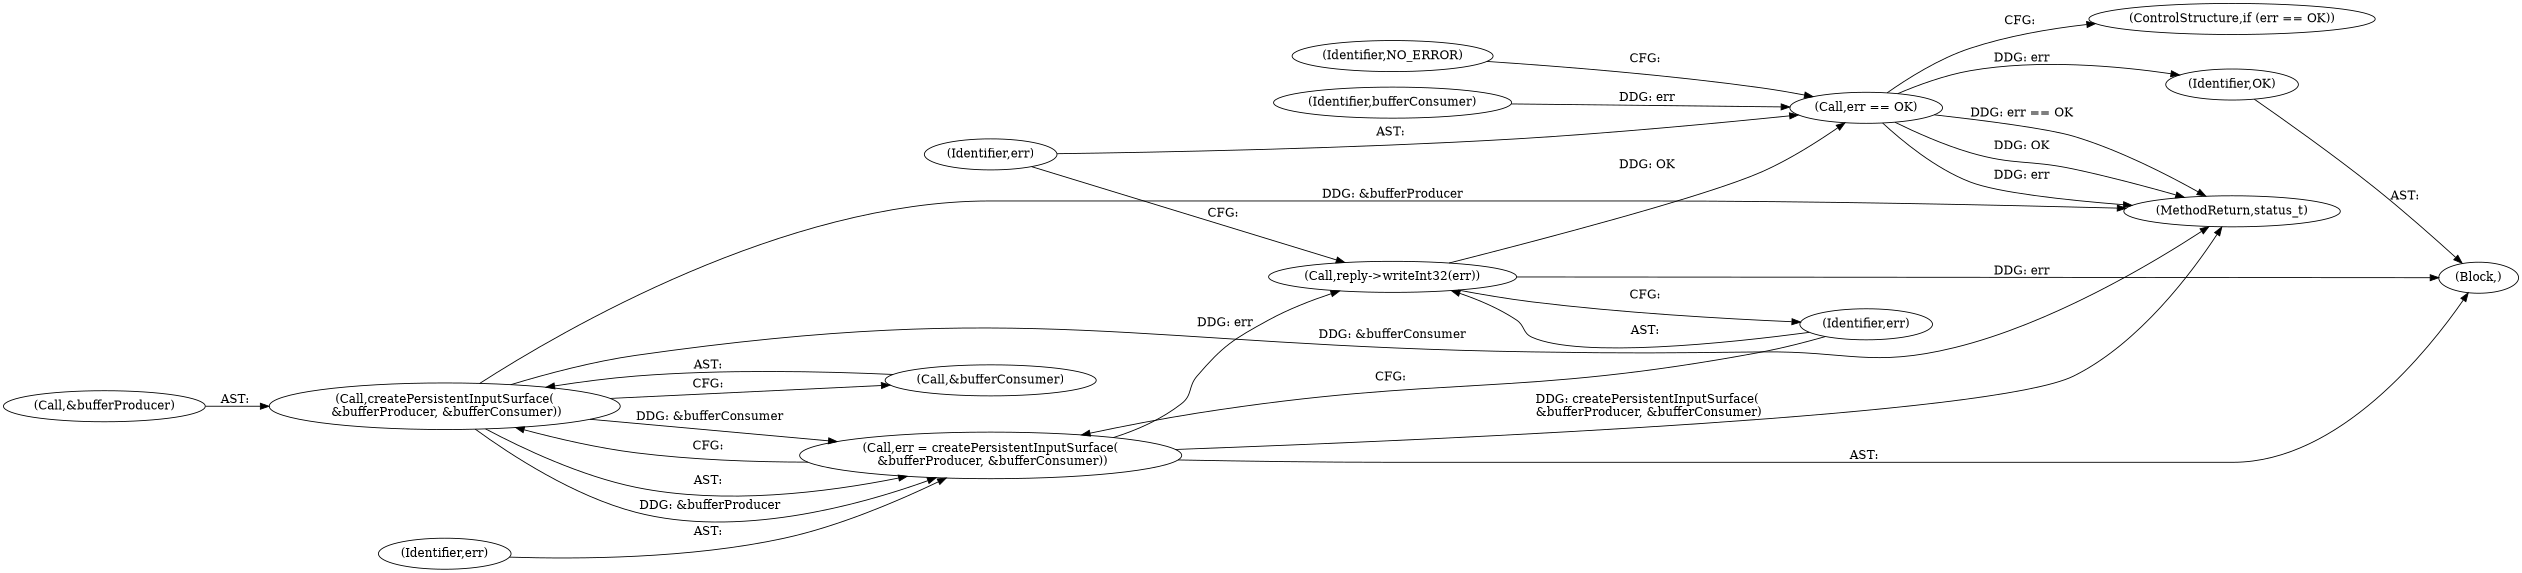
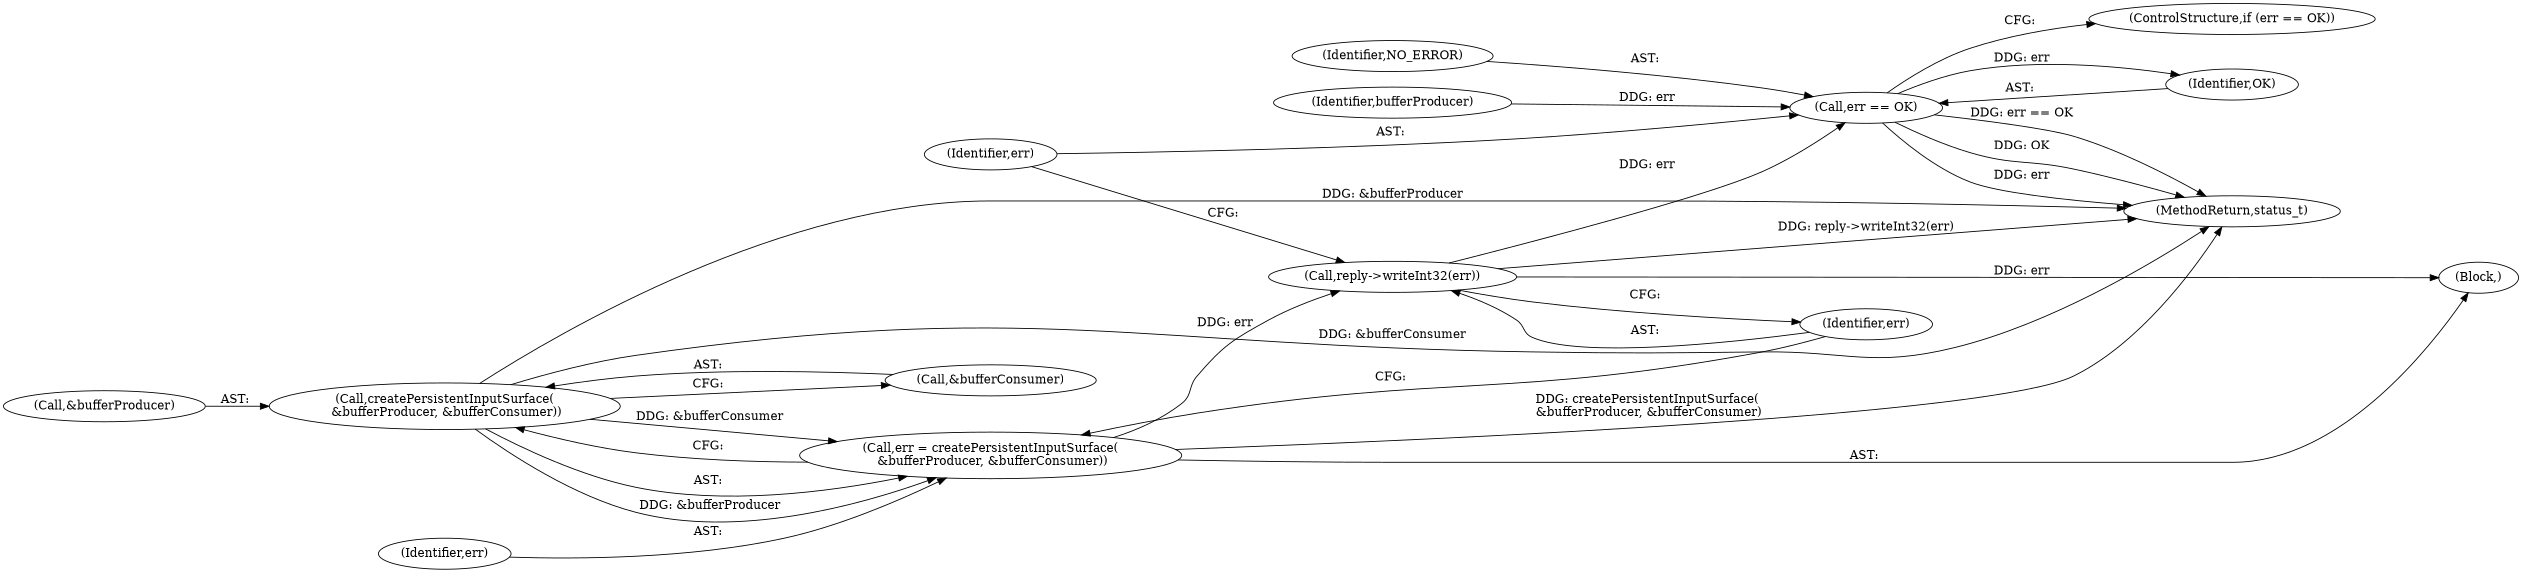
(1647, 59) -> (1647, 59)
(1393, 103) -> (1393, 103)
(1647, 165) -> (1647, 165)
(2358, 175) -> (2058, 96)
none -> (1813, 244)
